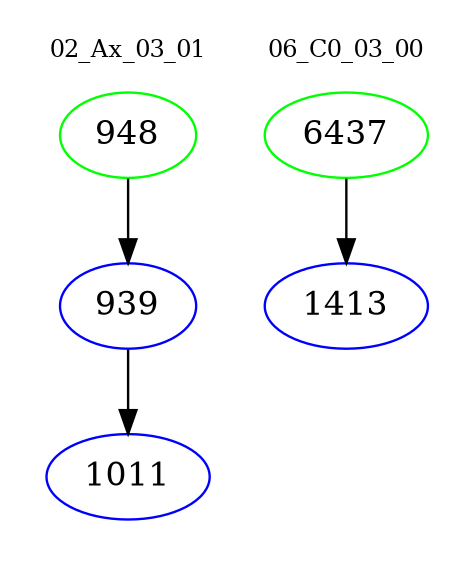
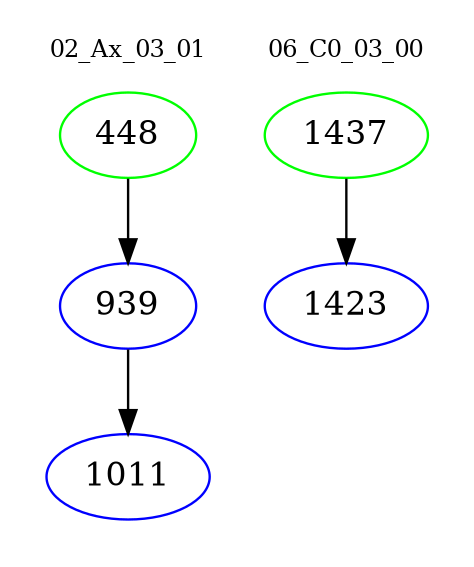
(128, 135) -> (128, 135)
(346, 135) -> (346, 135)
(346, 306) -> (346, 306)
